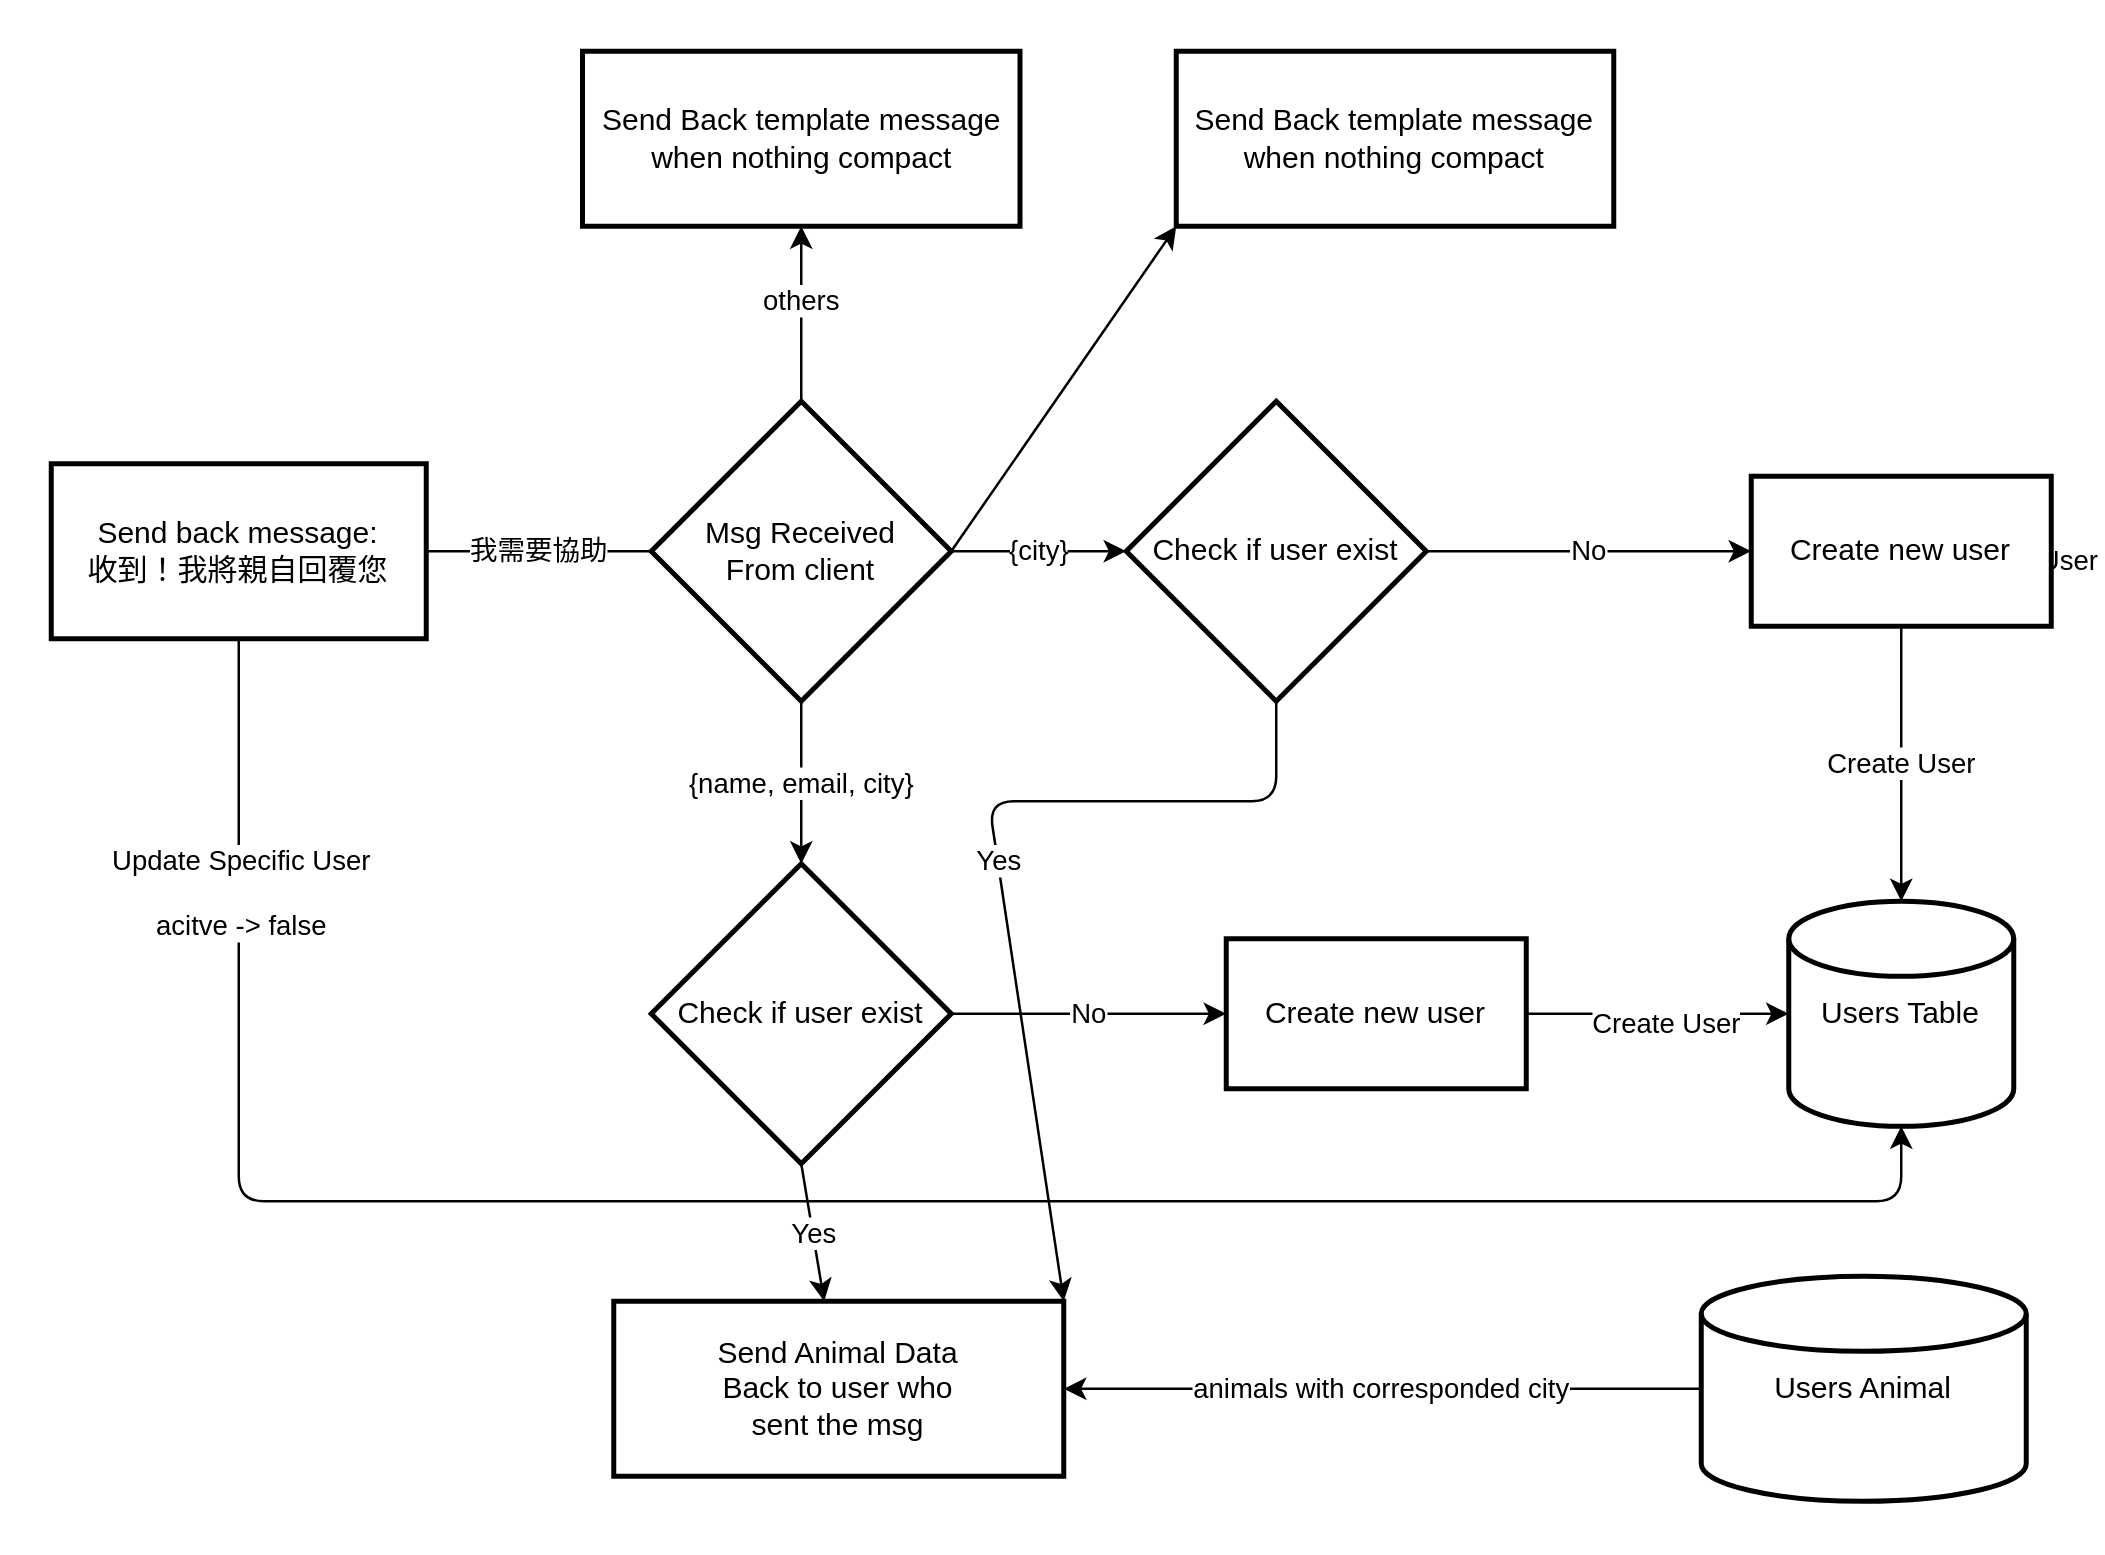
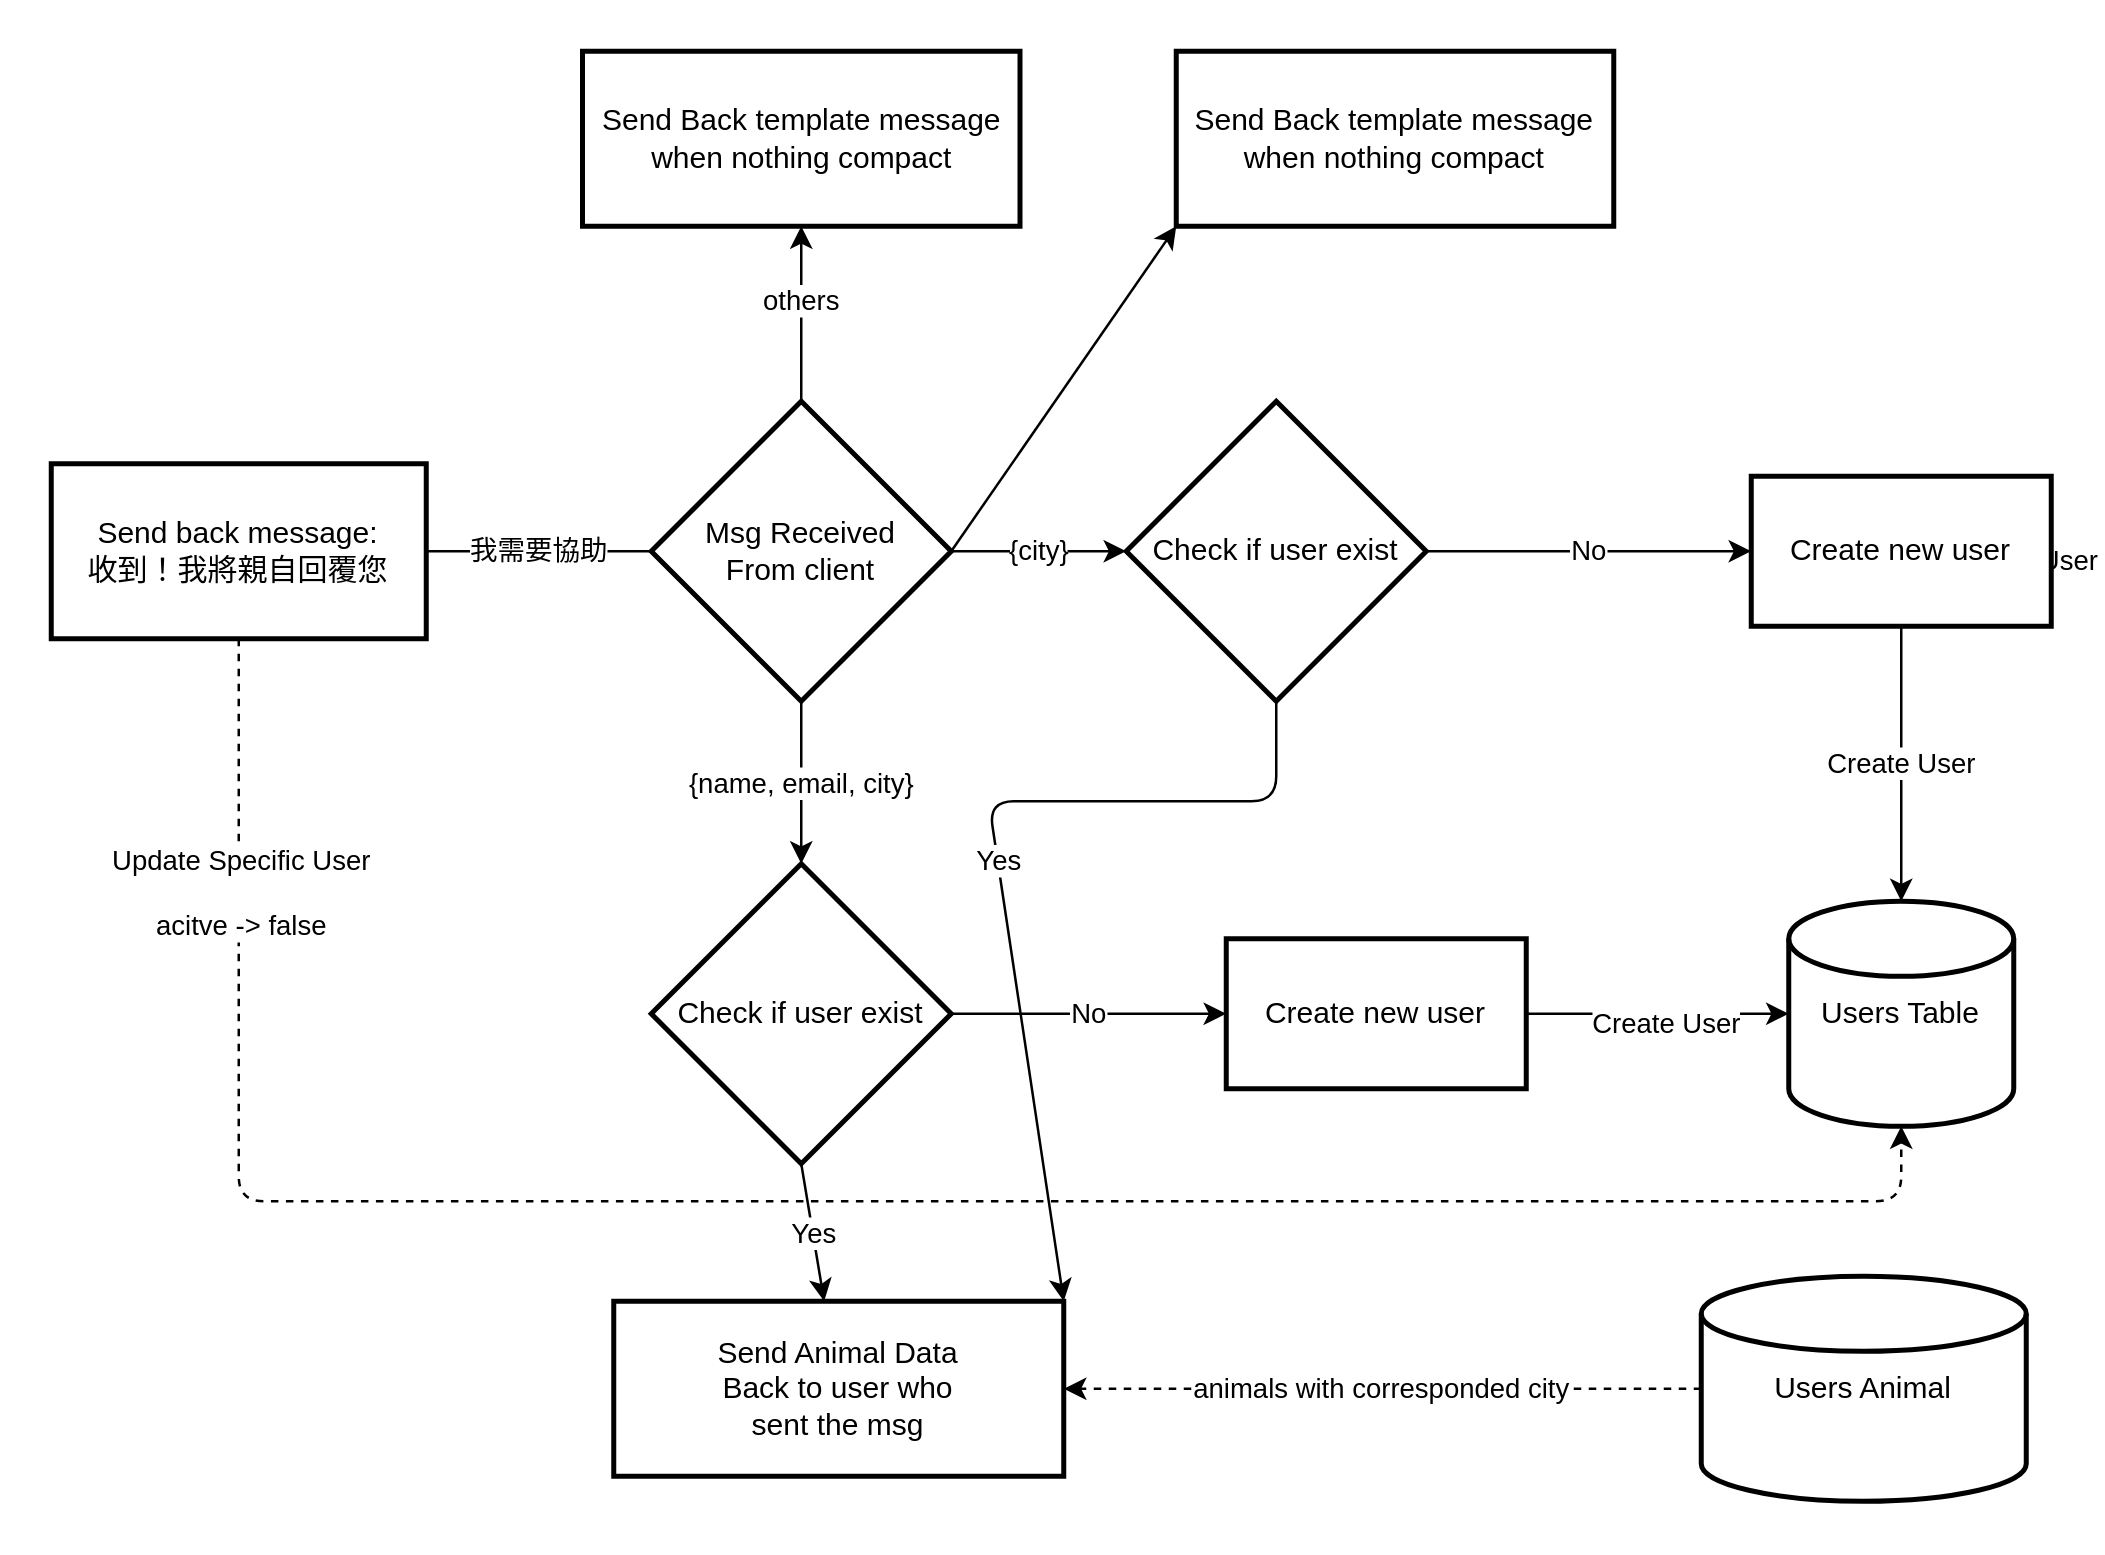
(1500, 1201) -> (1500, 1201)
(1632, 1389) -> (1632, 1389)
